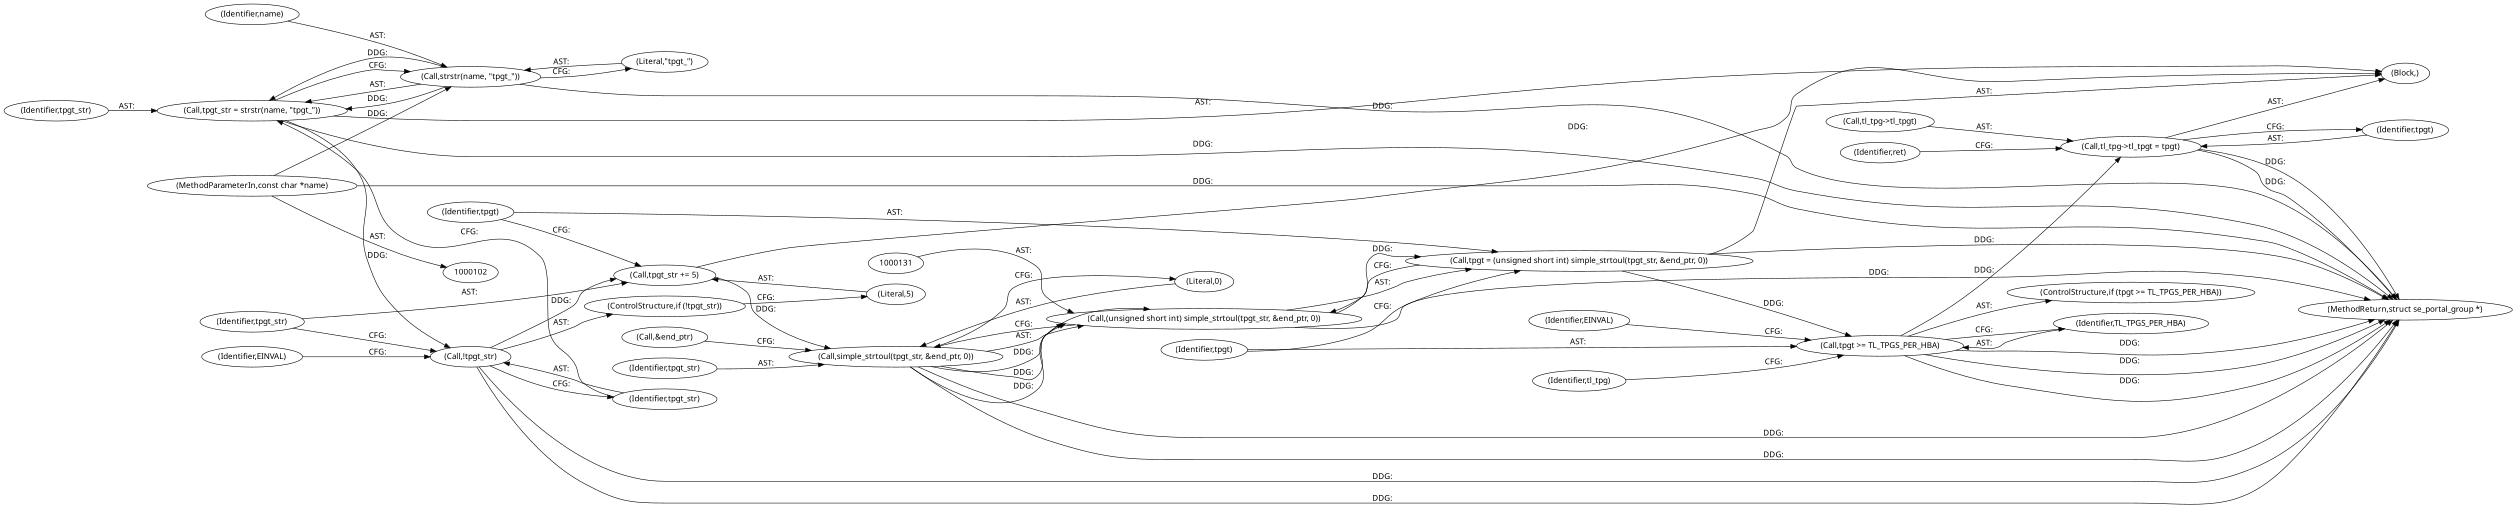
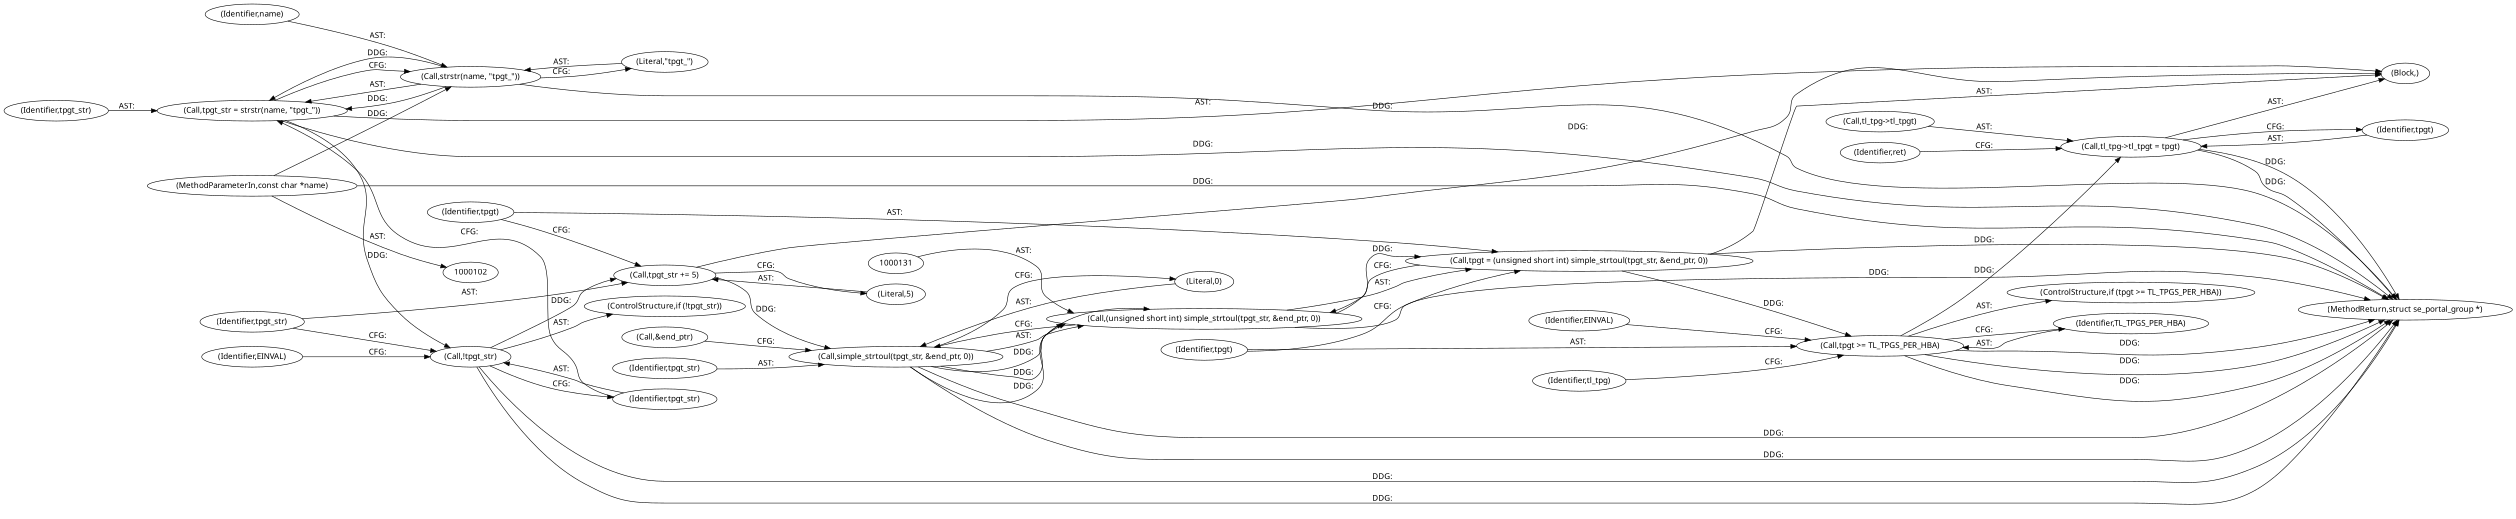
(802, 301) -> (787, 278)
